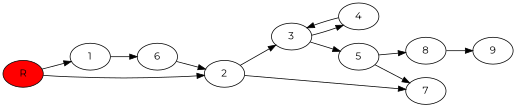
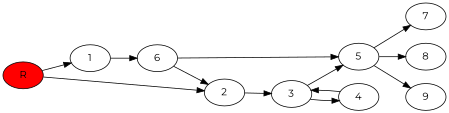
(456, 51) -> (389, 75)
none -> (254, 57)
(321, 82) -> none
